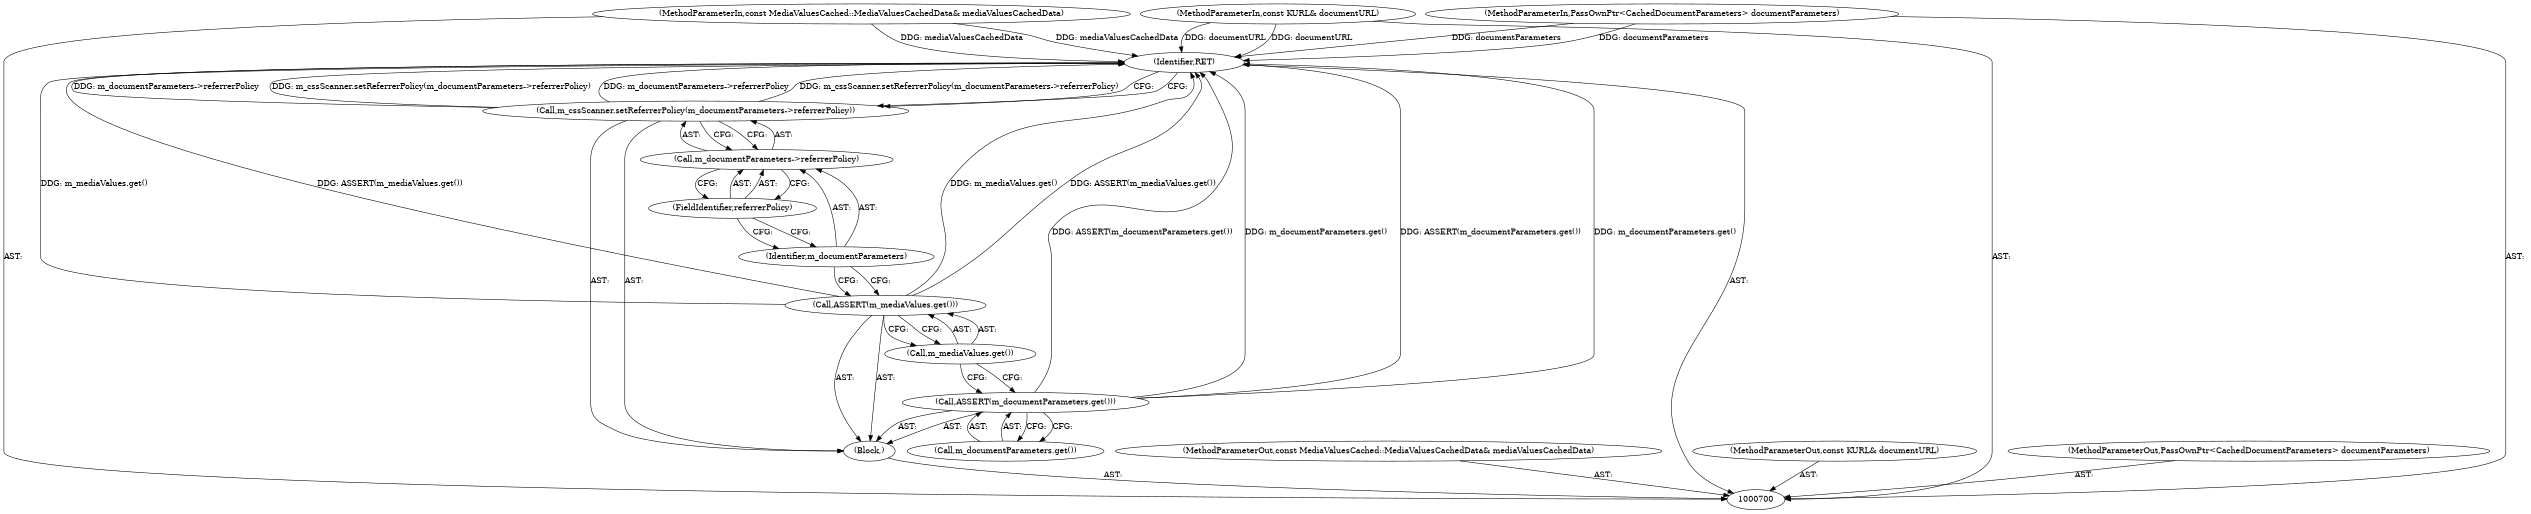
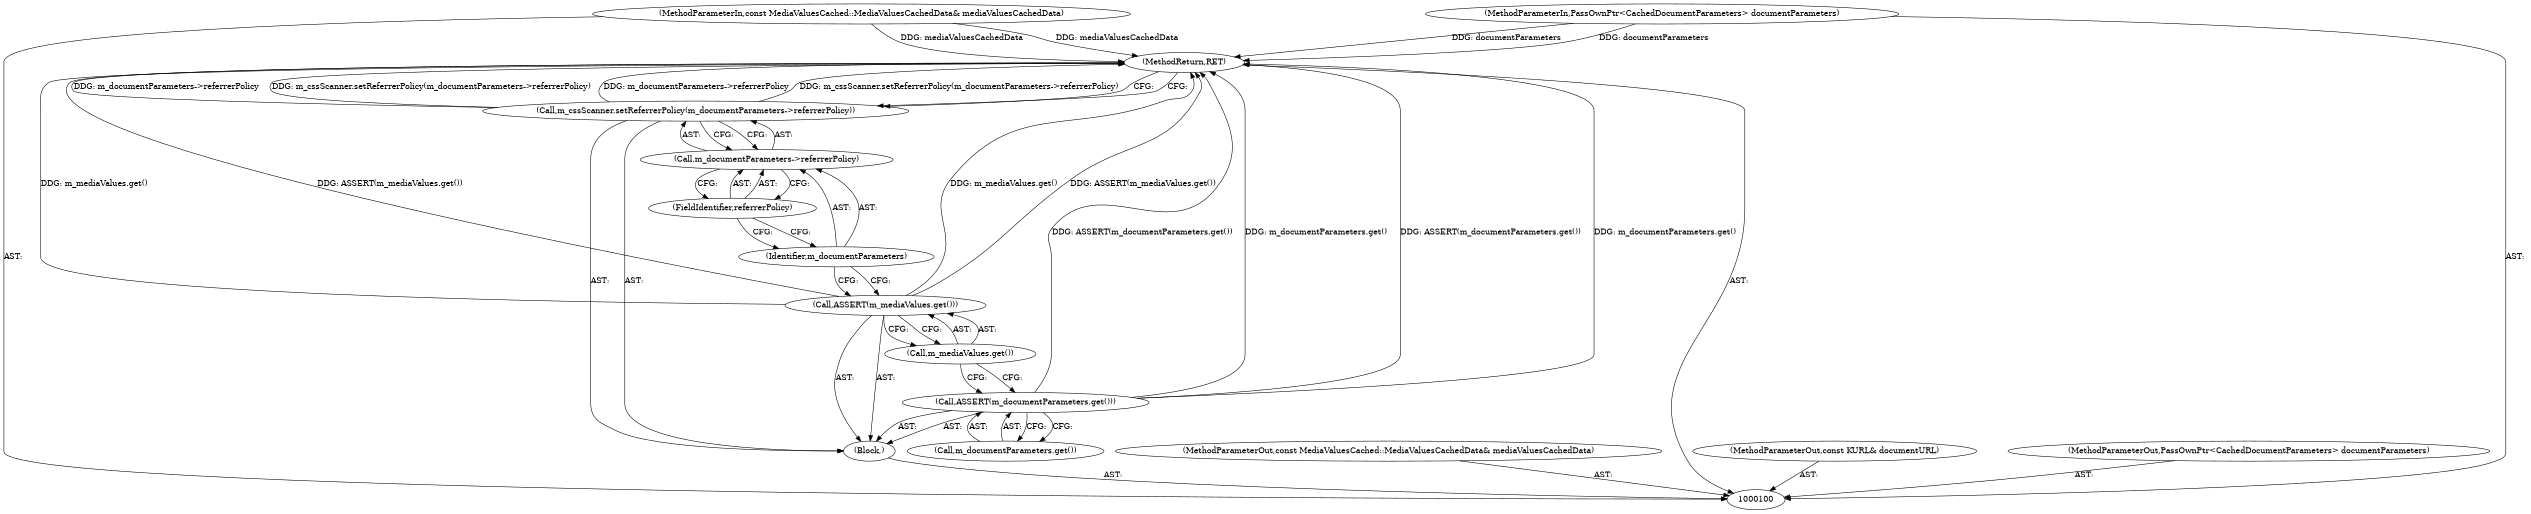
(1278, 14) -> none
(1184, 63) -> (1184, 63)
(1756, 500) -> (1756, 500)
